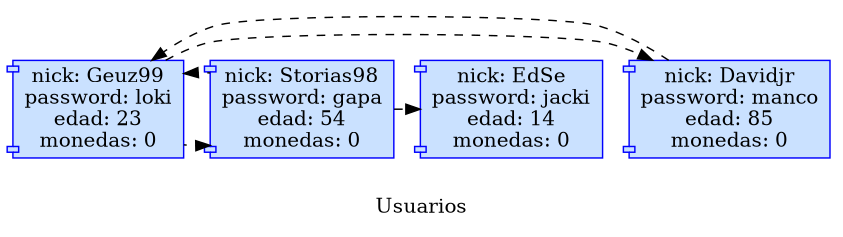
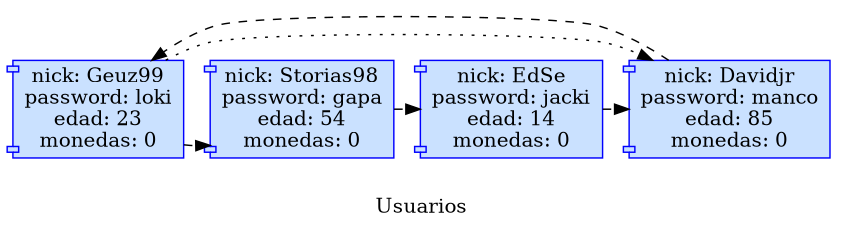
(402, 35) -> (402, 35)
(204, 73) -> none
none -> (609, 109)
(190, 145) -> (190, 145)
